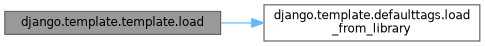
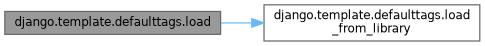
(113, 23) -> (113, 23)
